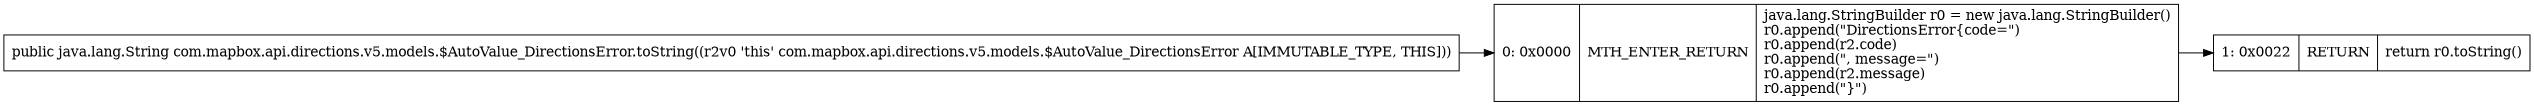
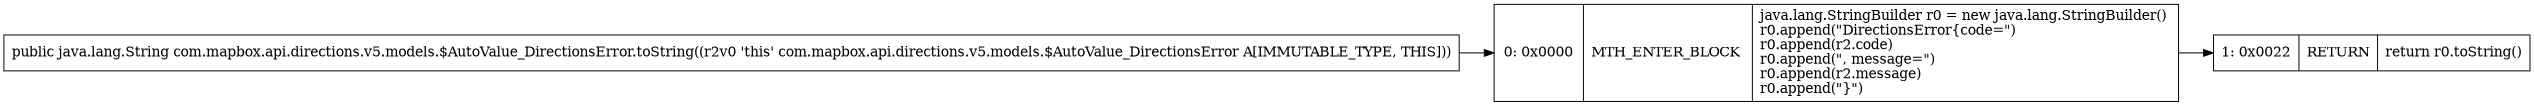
(1668, 52) -> (1666, 52)
